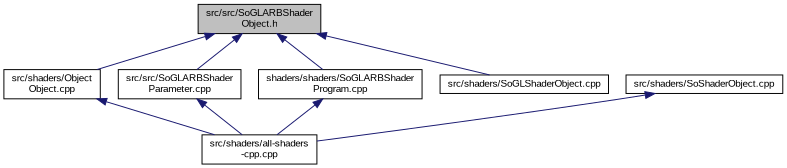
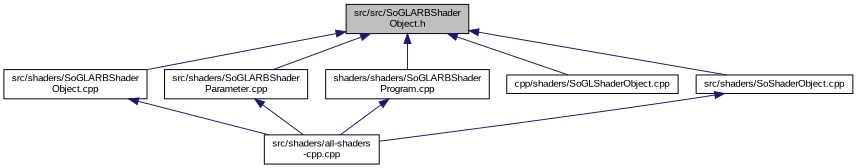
none -> (603, 54)
(52, 84) -> (75, 84)
(180, 84) -> (236, 84)
(524, 84) -> (592, 84)
